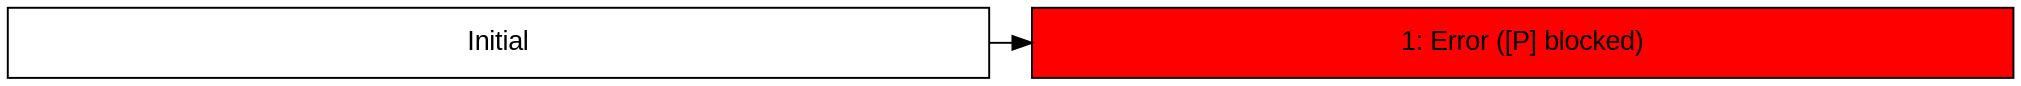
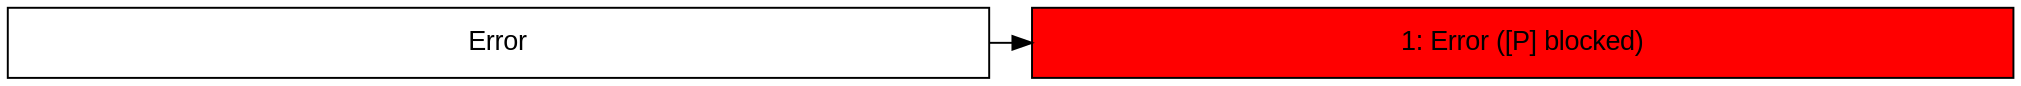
(498, 43) -> (498, 43)
